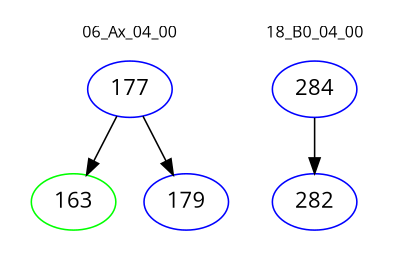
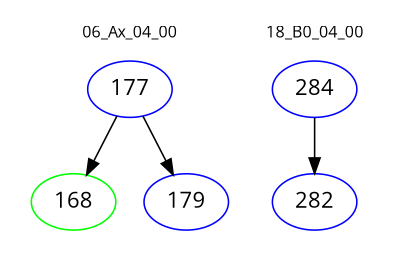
(74, 202) -> (74, 202)
